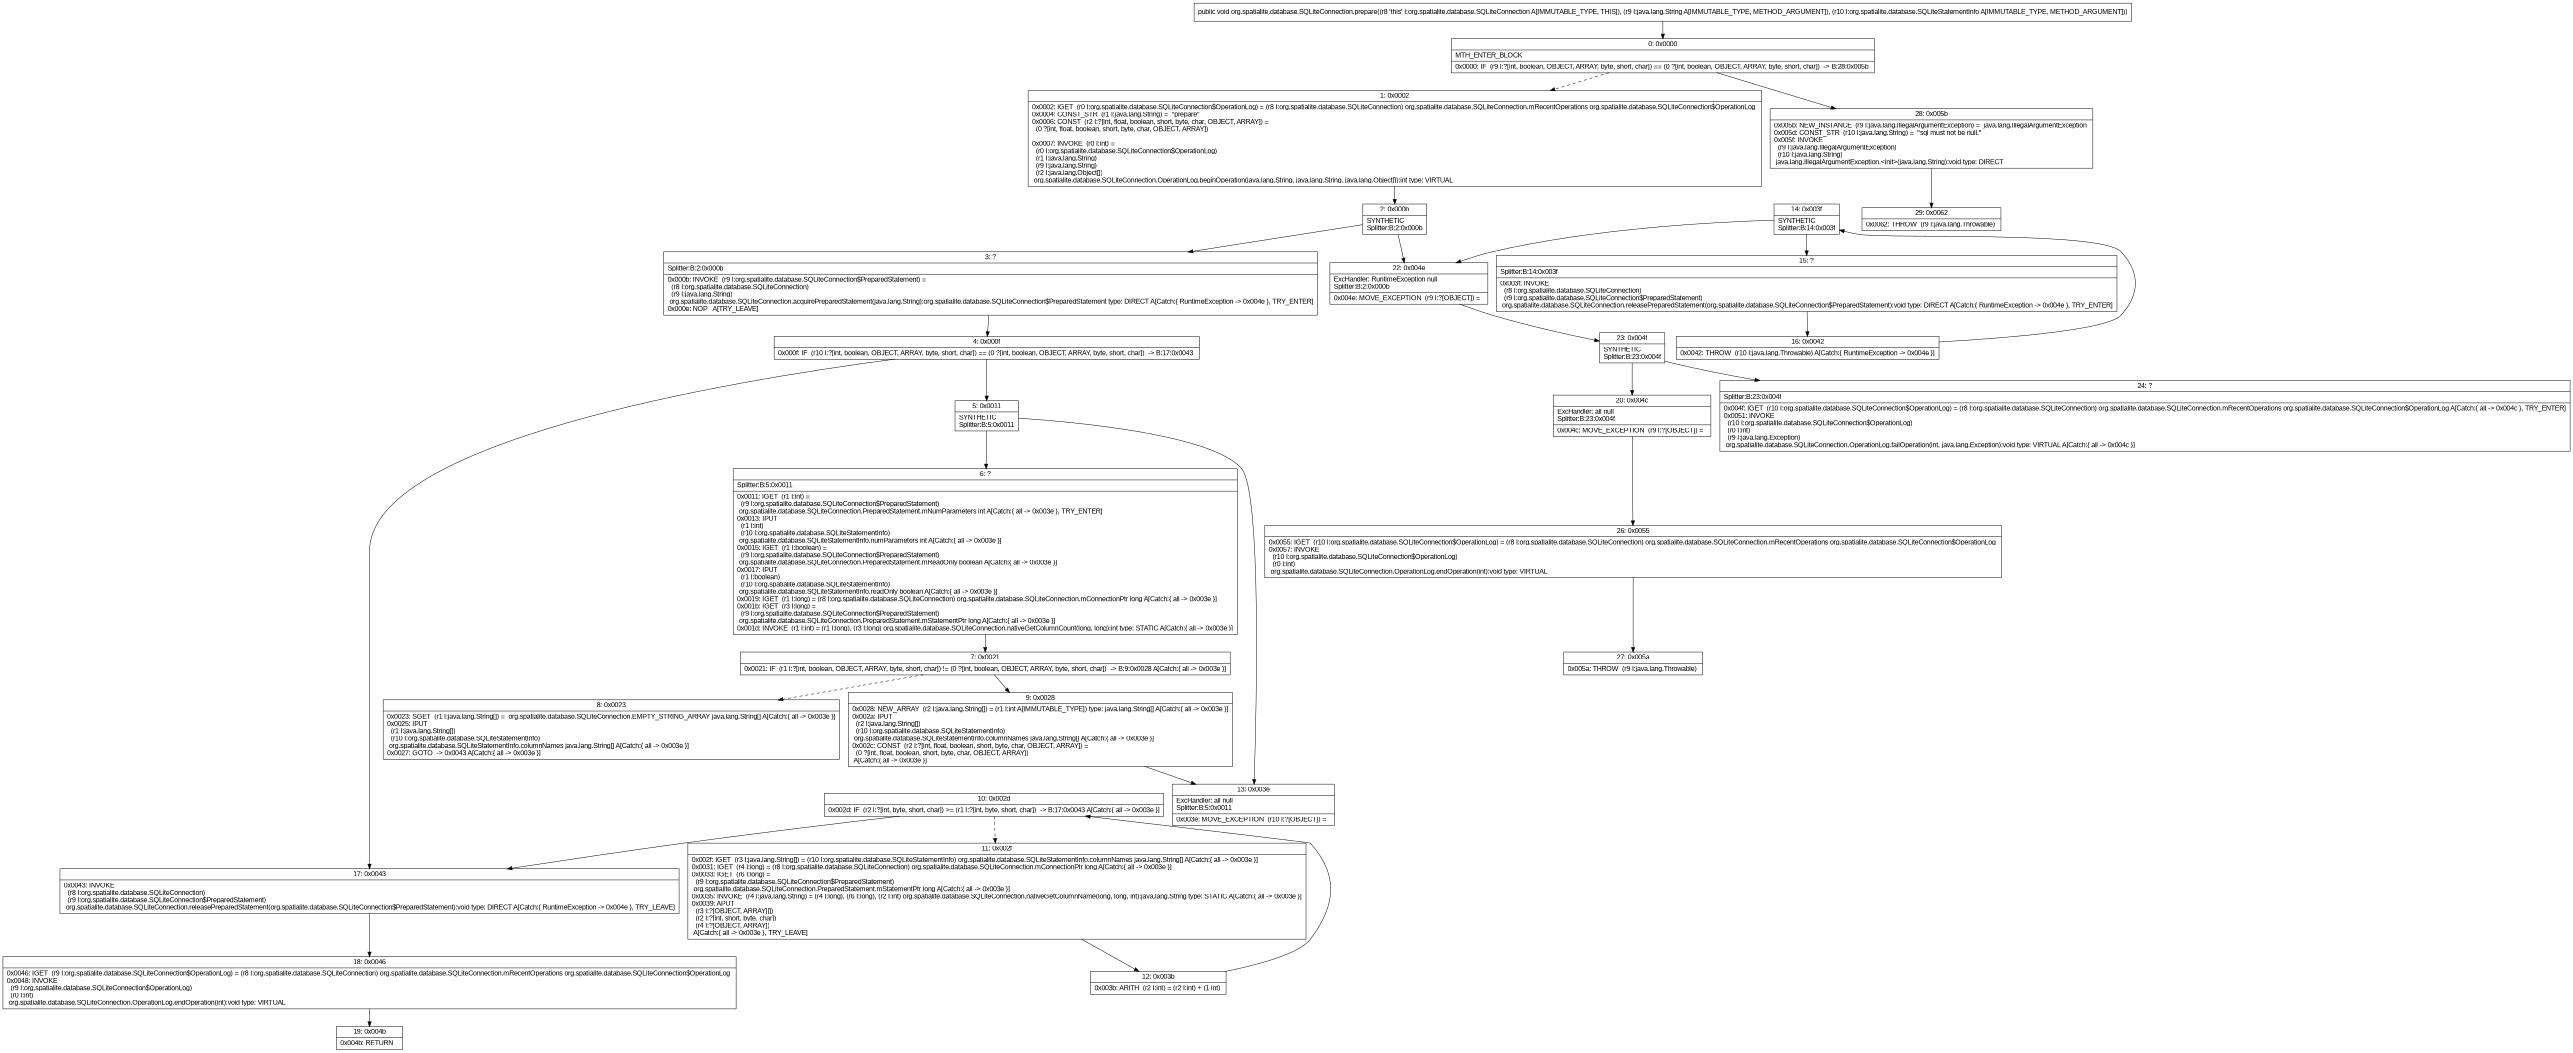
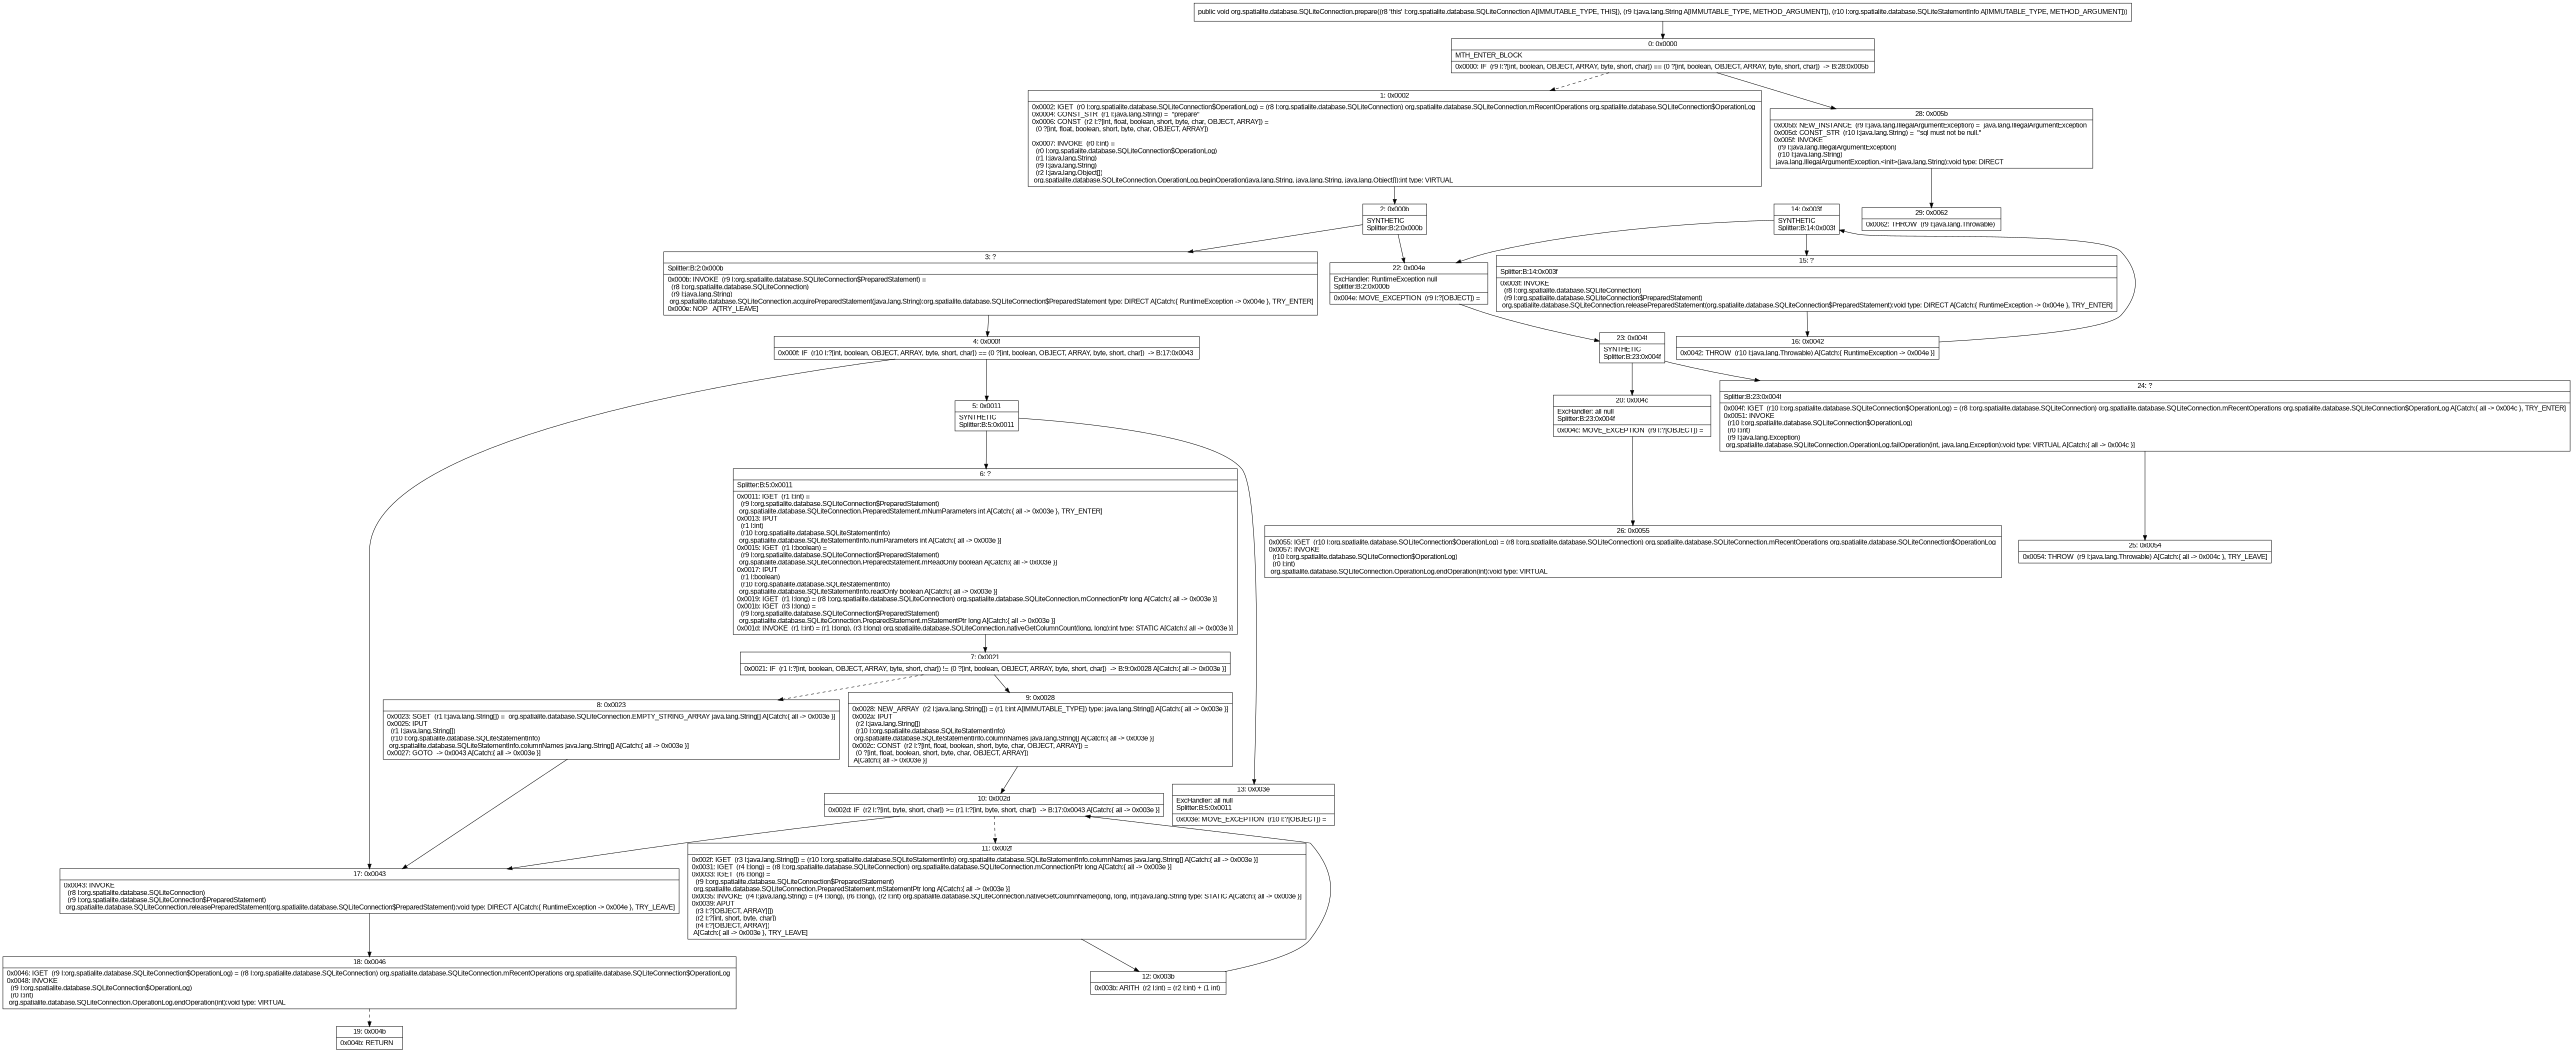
none -> (2145, 552)
(1633, 663) -> none
(1168, 775) -> (1011, 778)
none -> (487, 813)
(370, 1015) -> (370, 1015)
